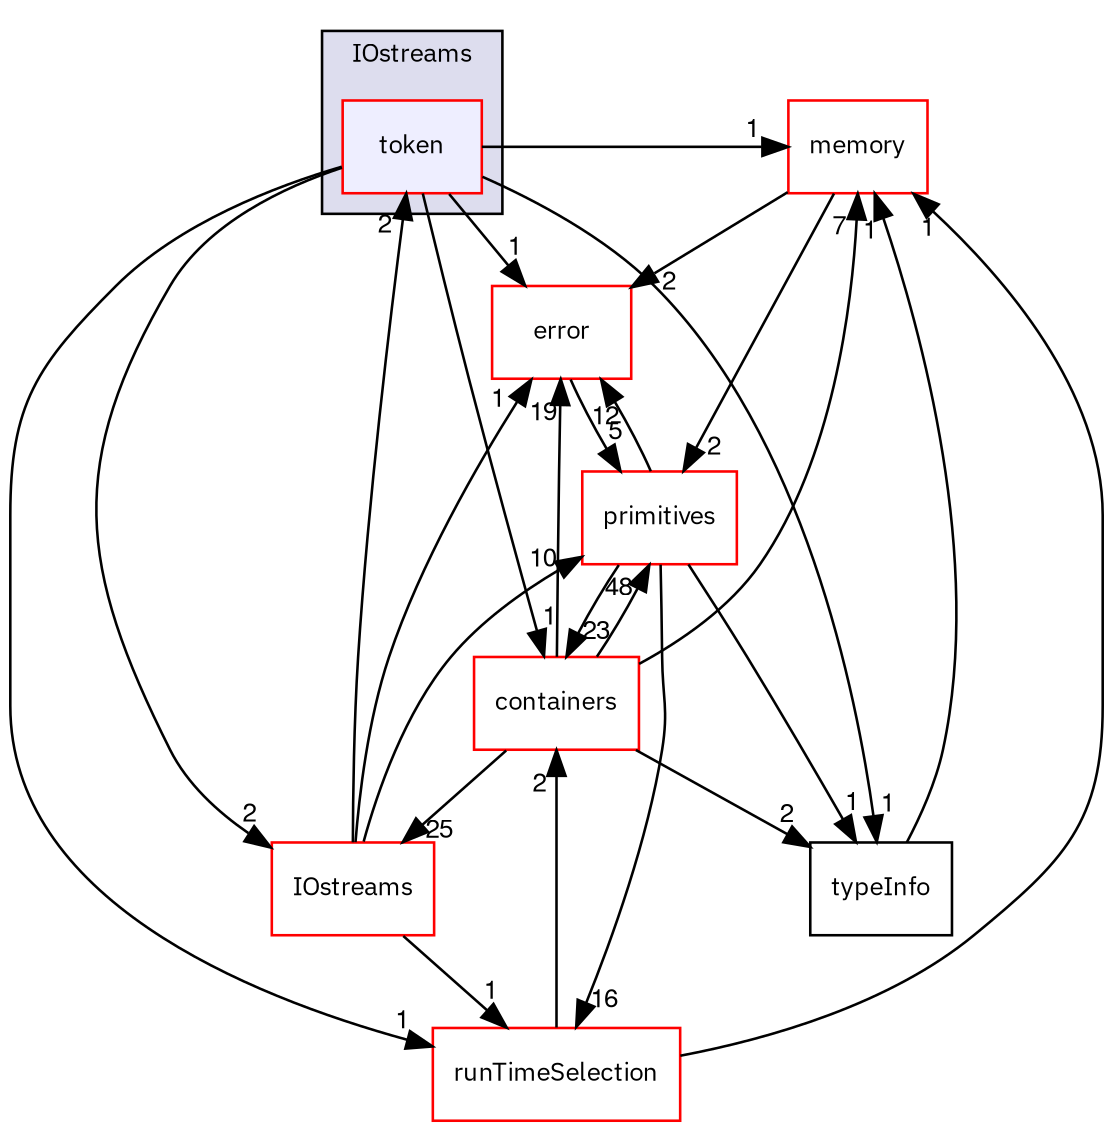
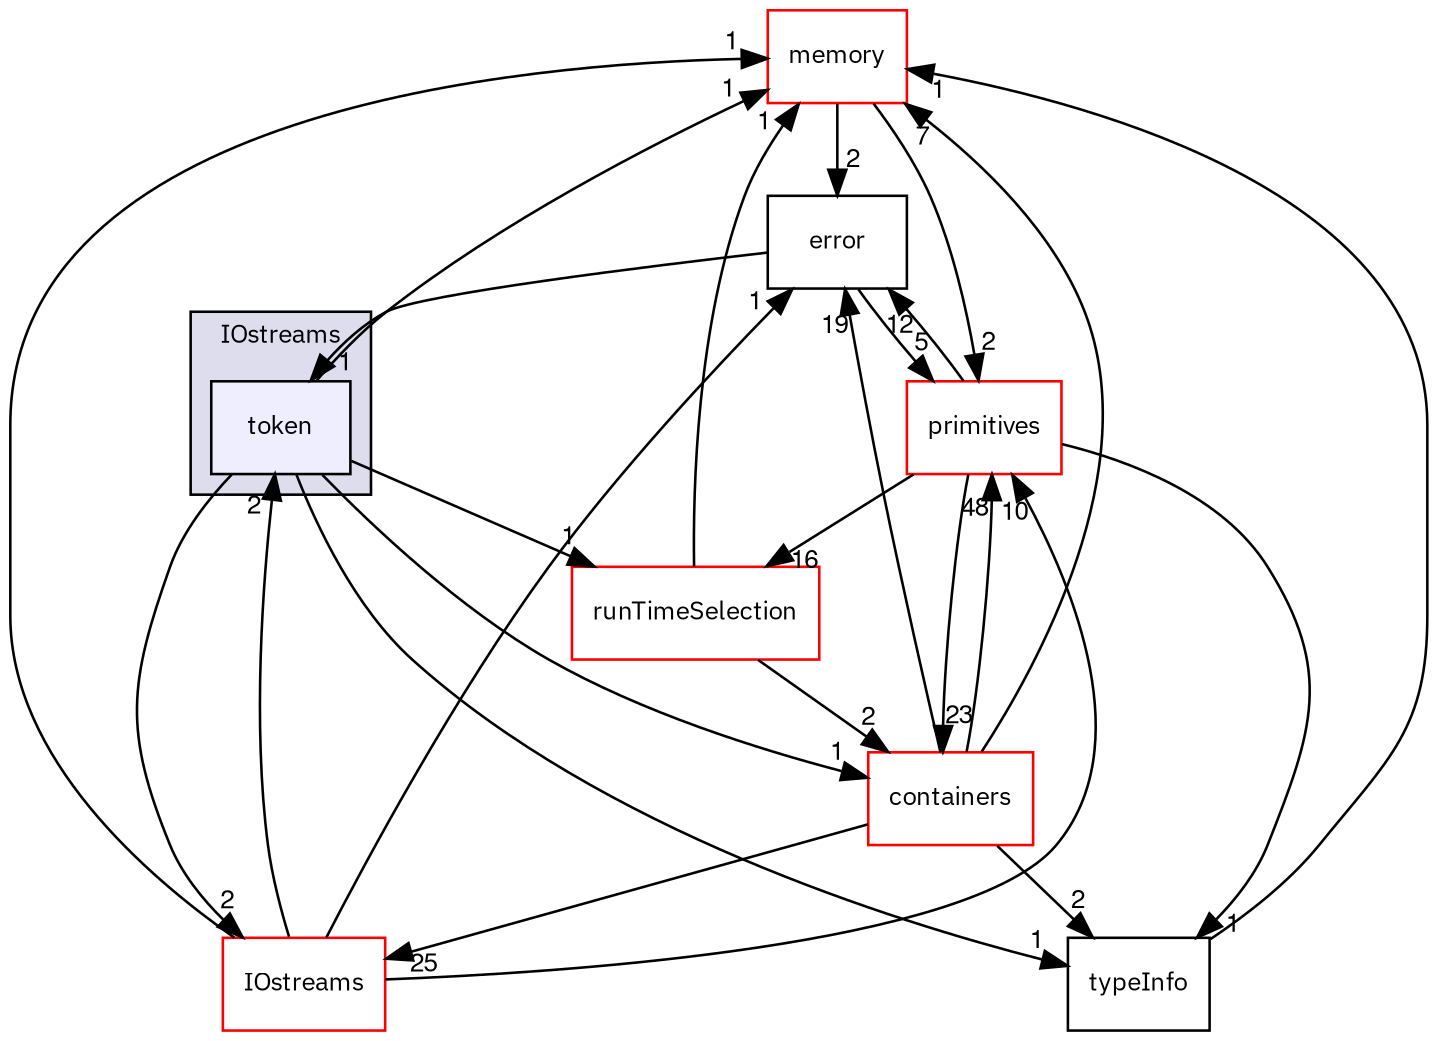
(412, 147) -> (281, 428)
(479, 230) -> (538, 282)
(562, 332) -> (837, 242)
(445, 973) -> (57, 286)
